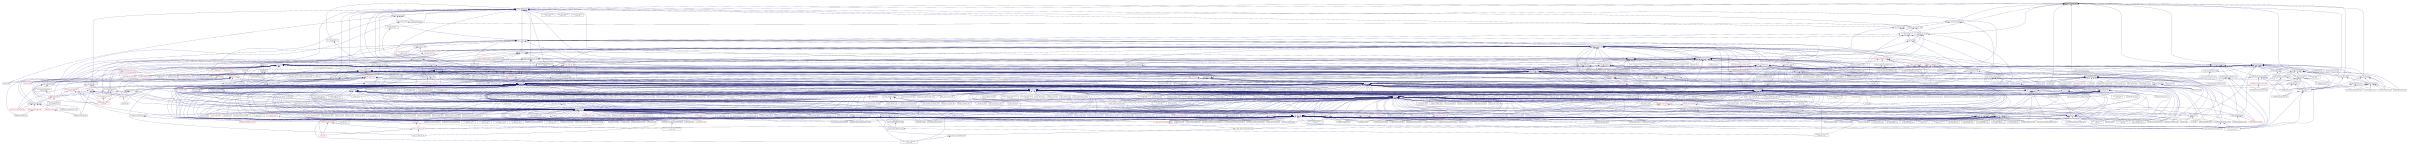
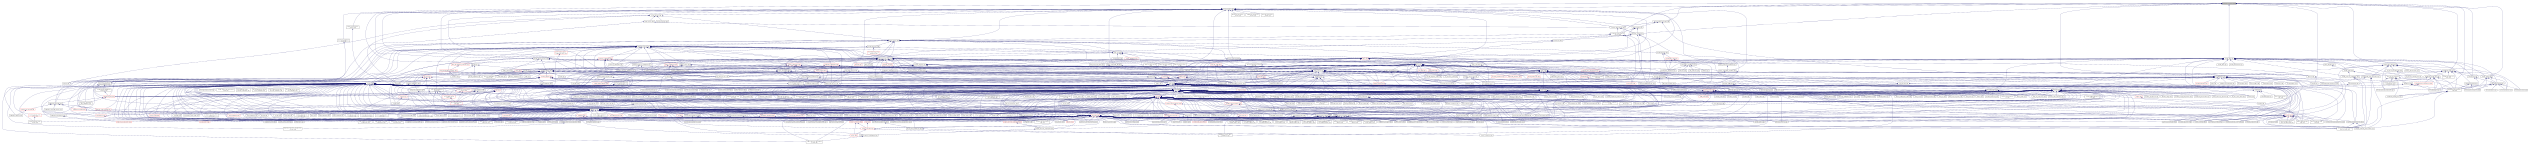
none -> (2329, 65)
